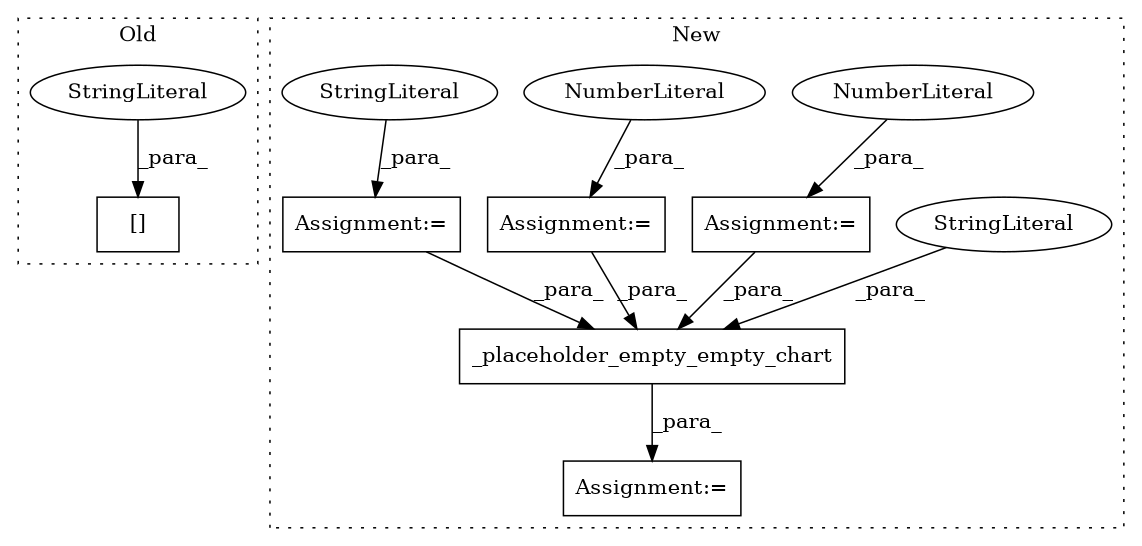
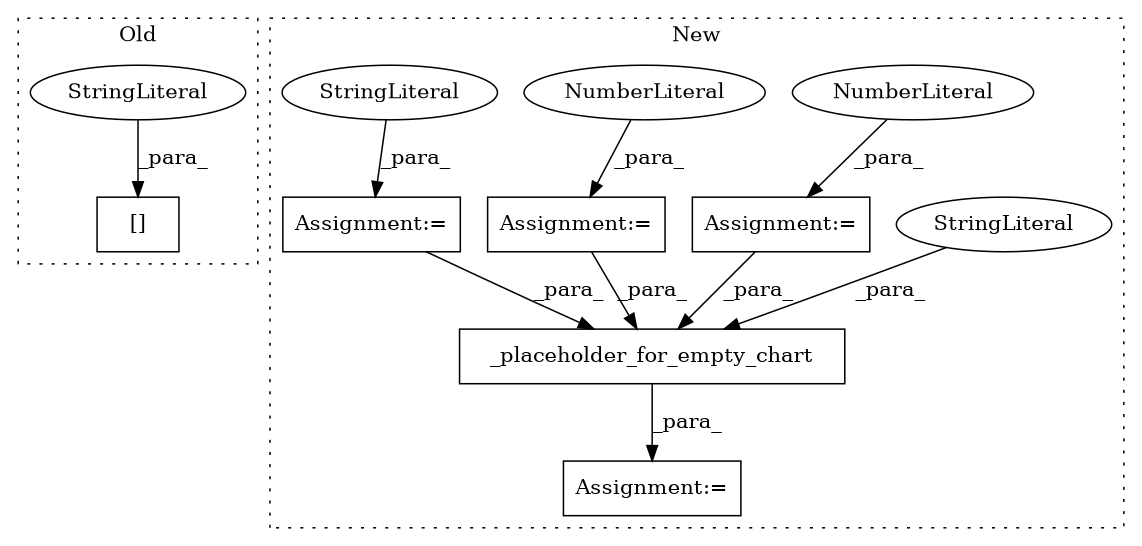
(652, 356) -> (652, 356)
